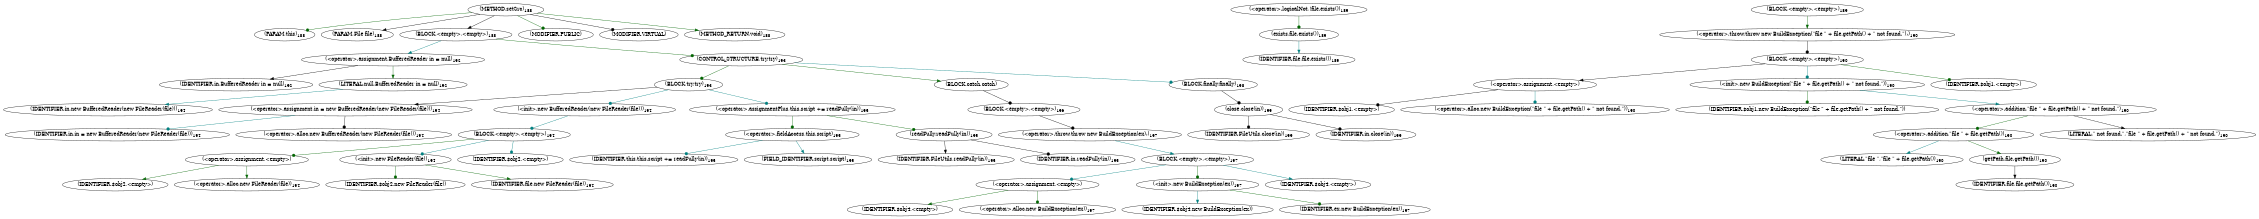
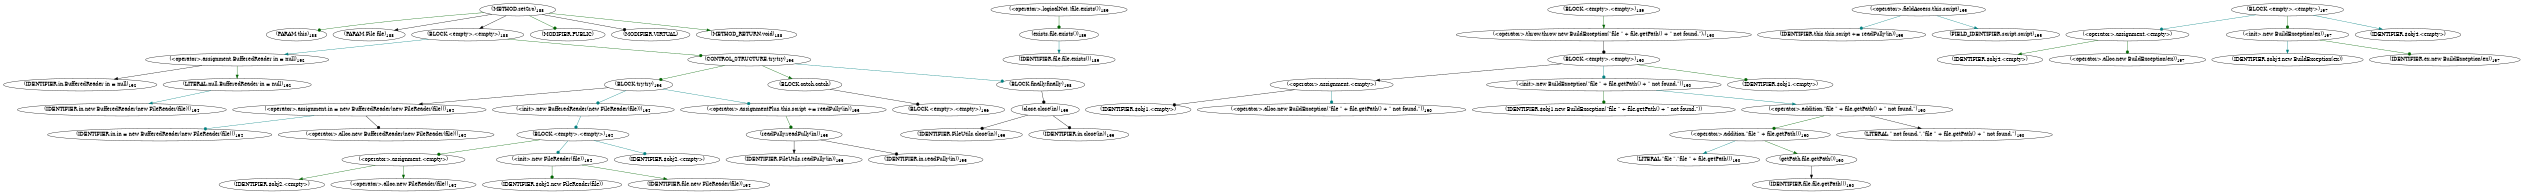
(792, 121) -> none
(1090, 135) -> none
